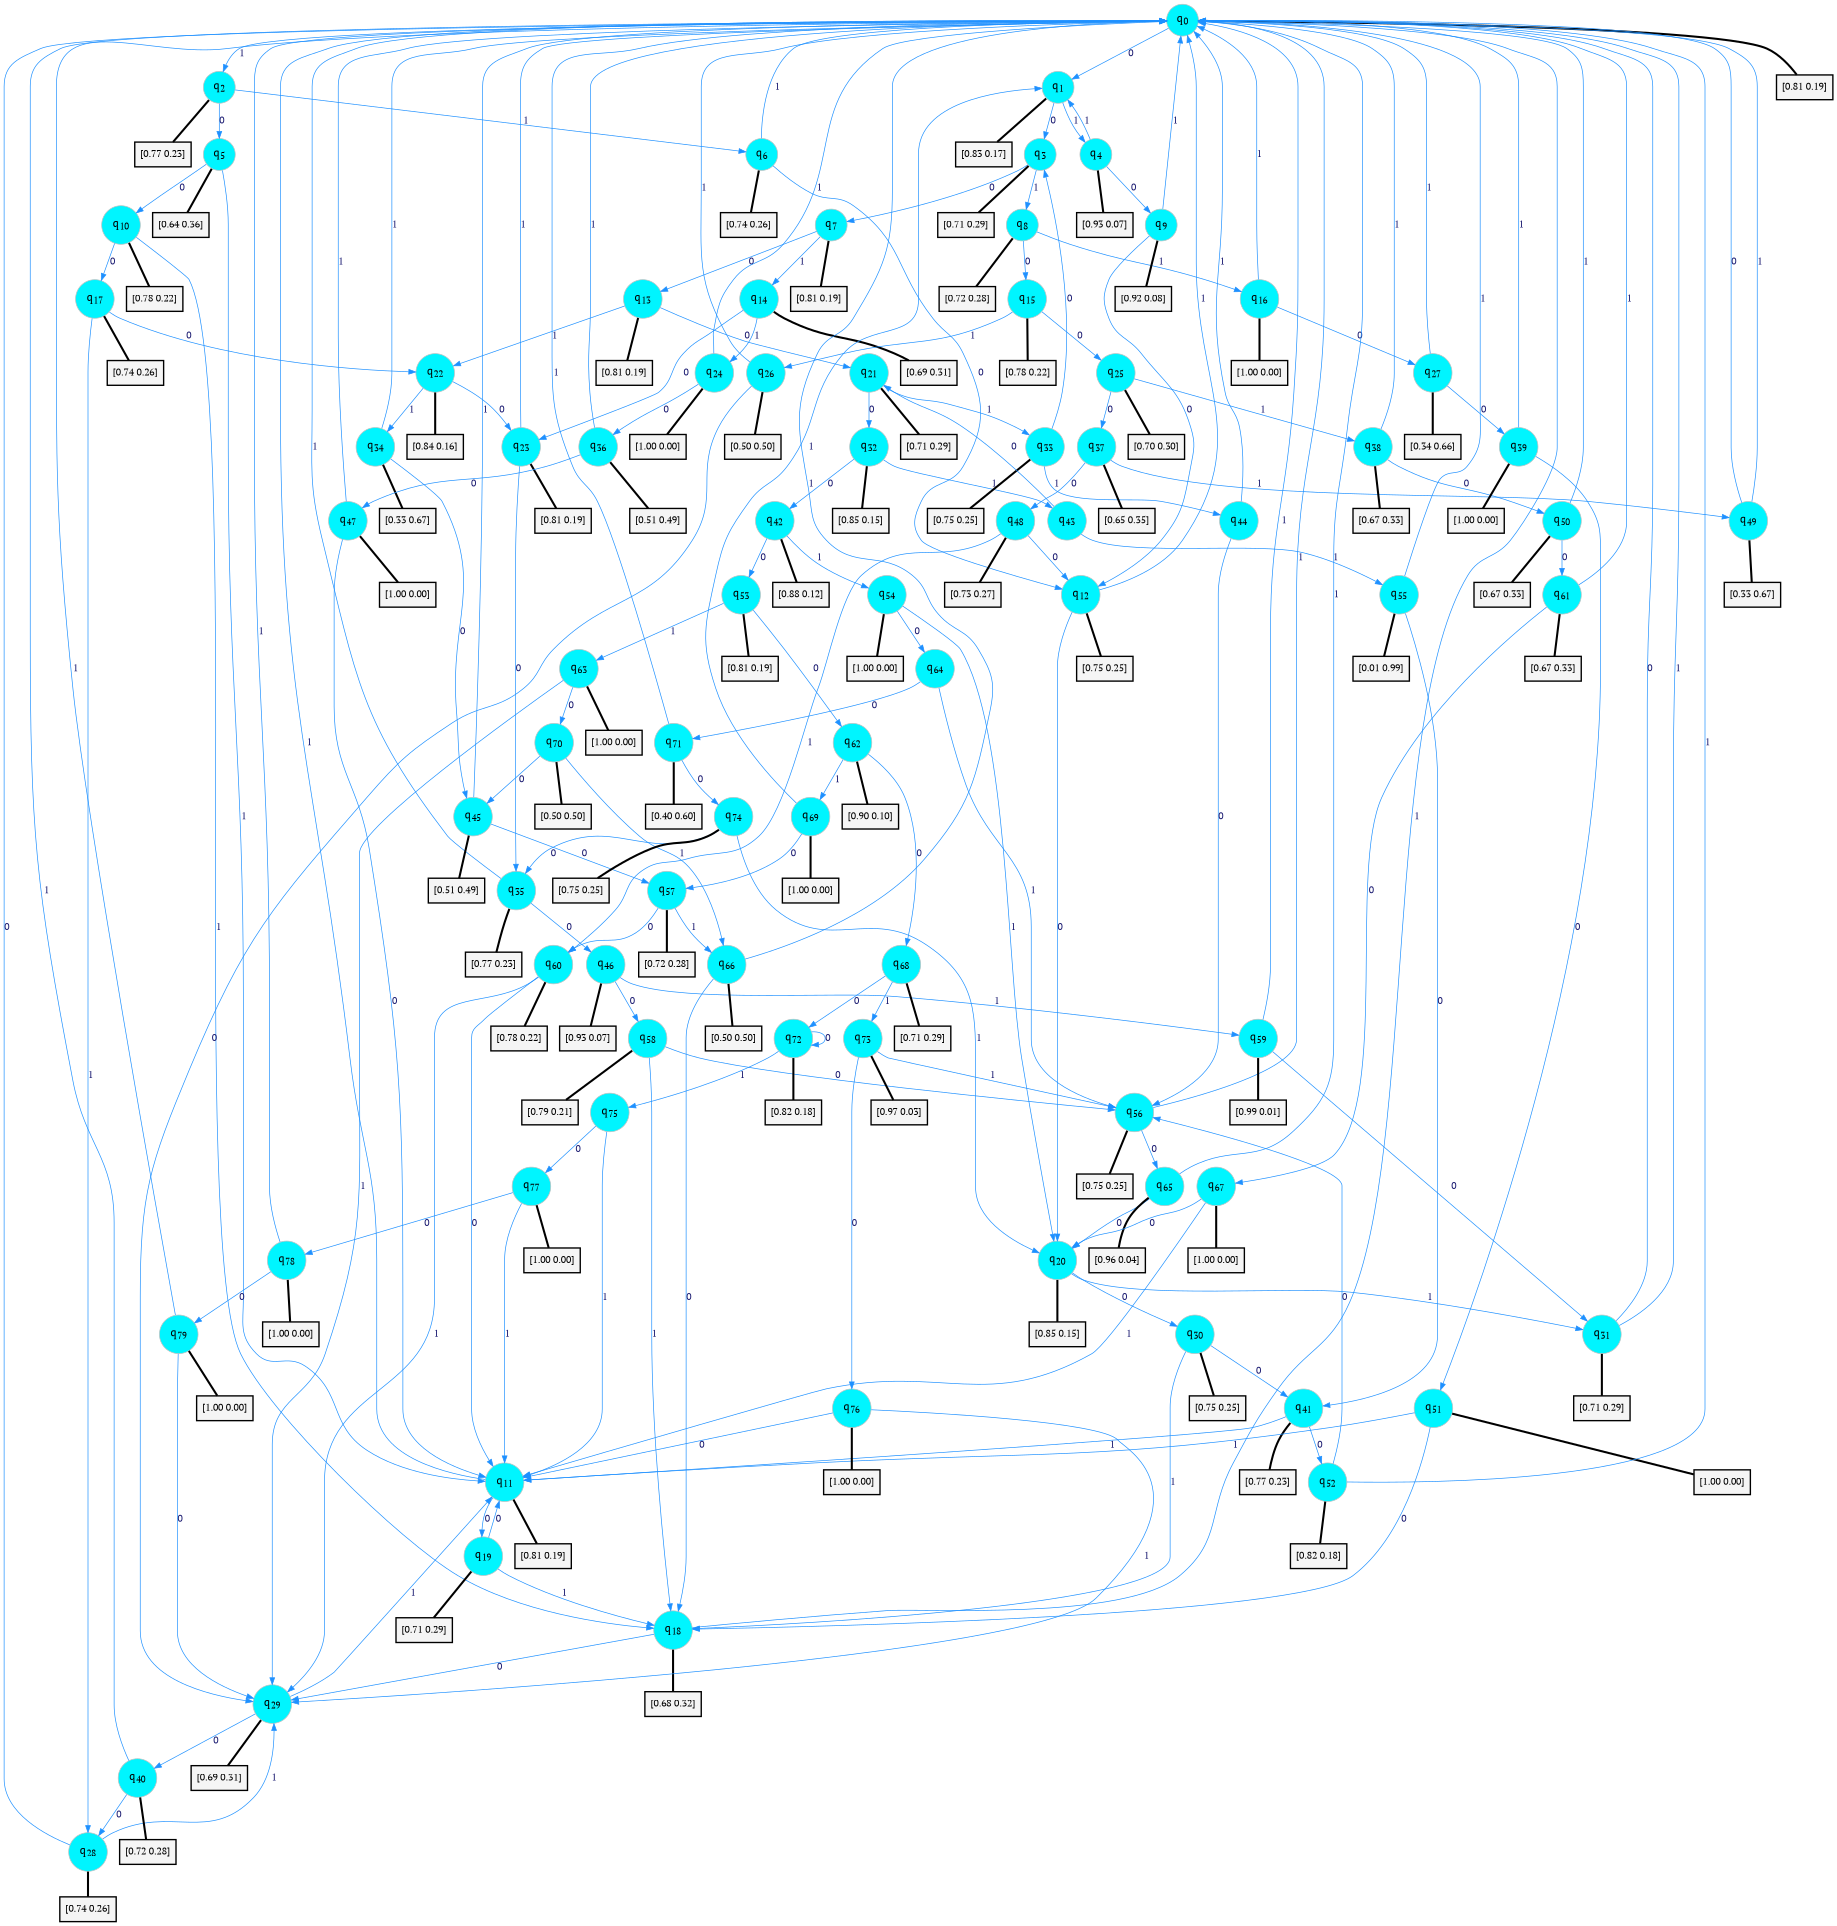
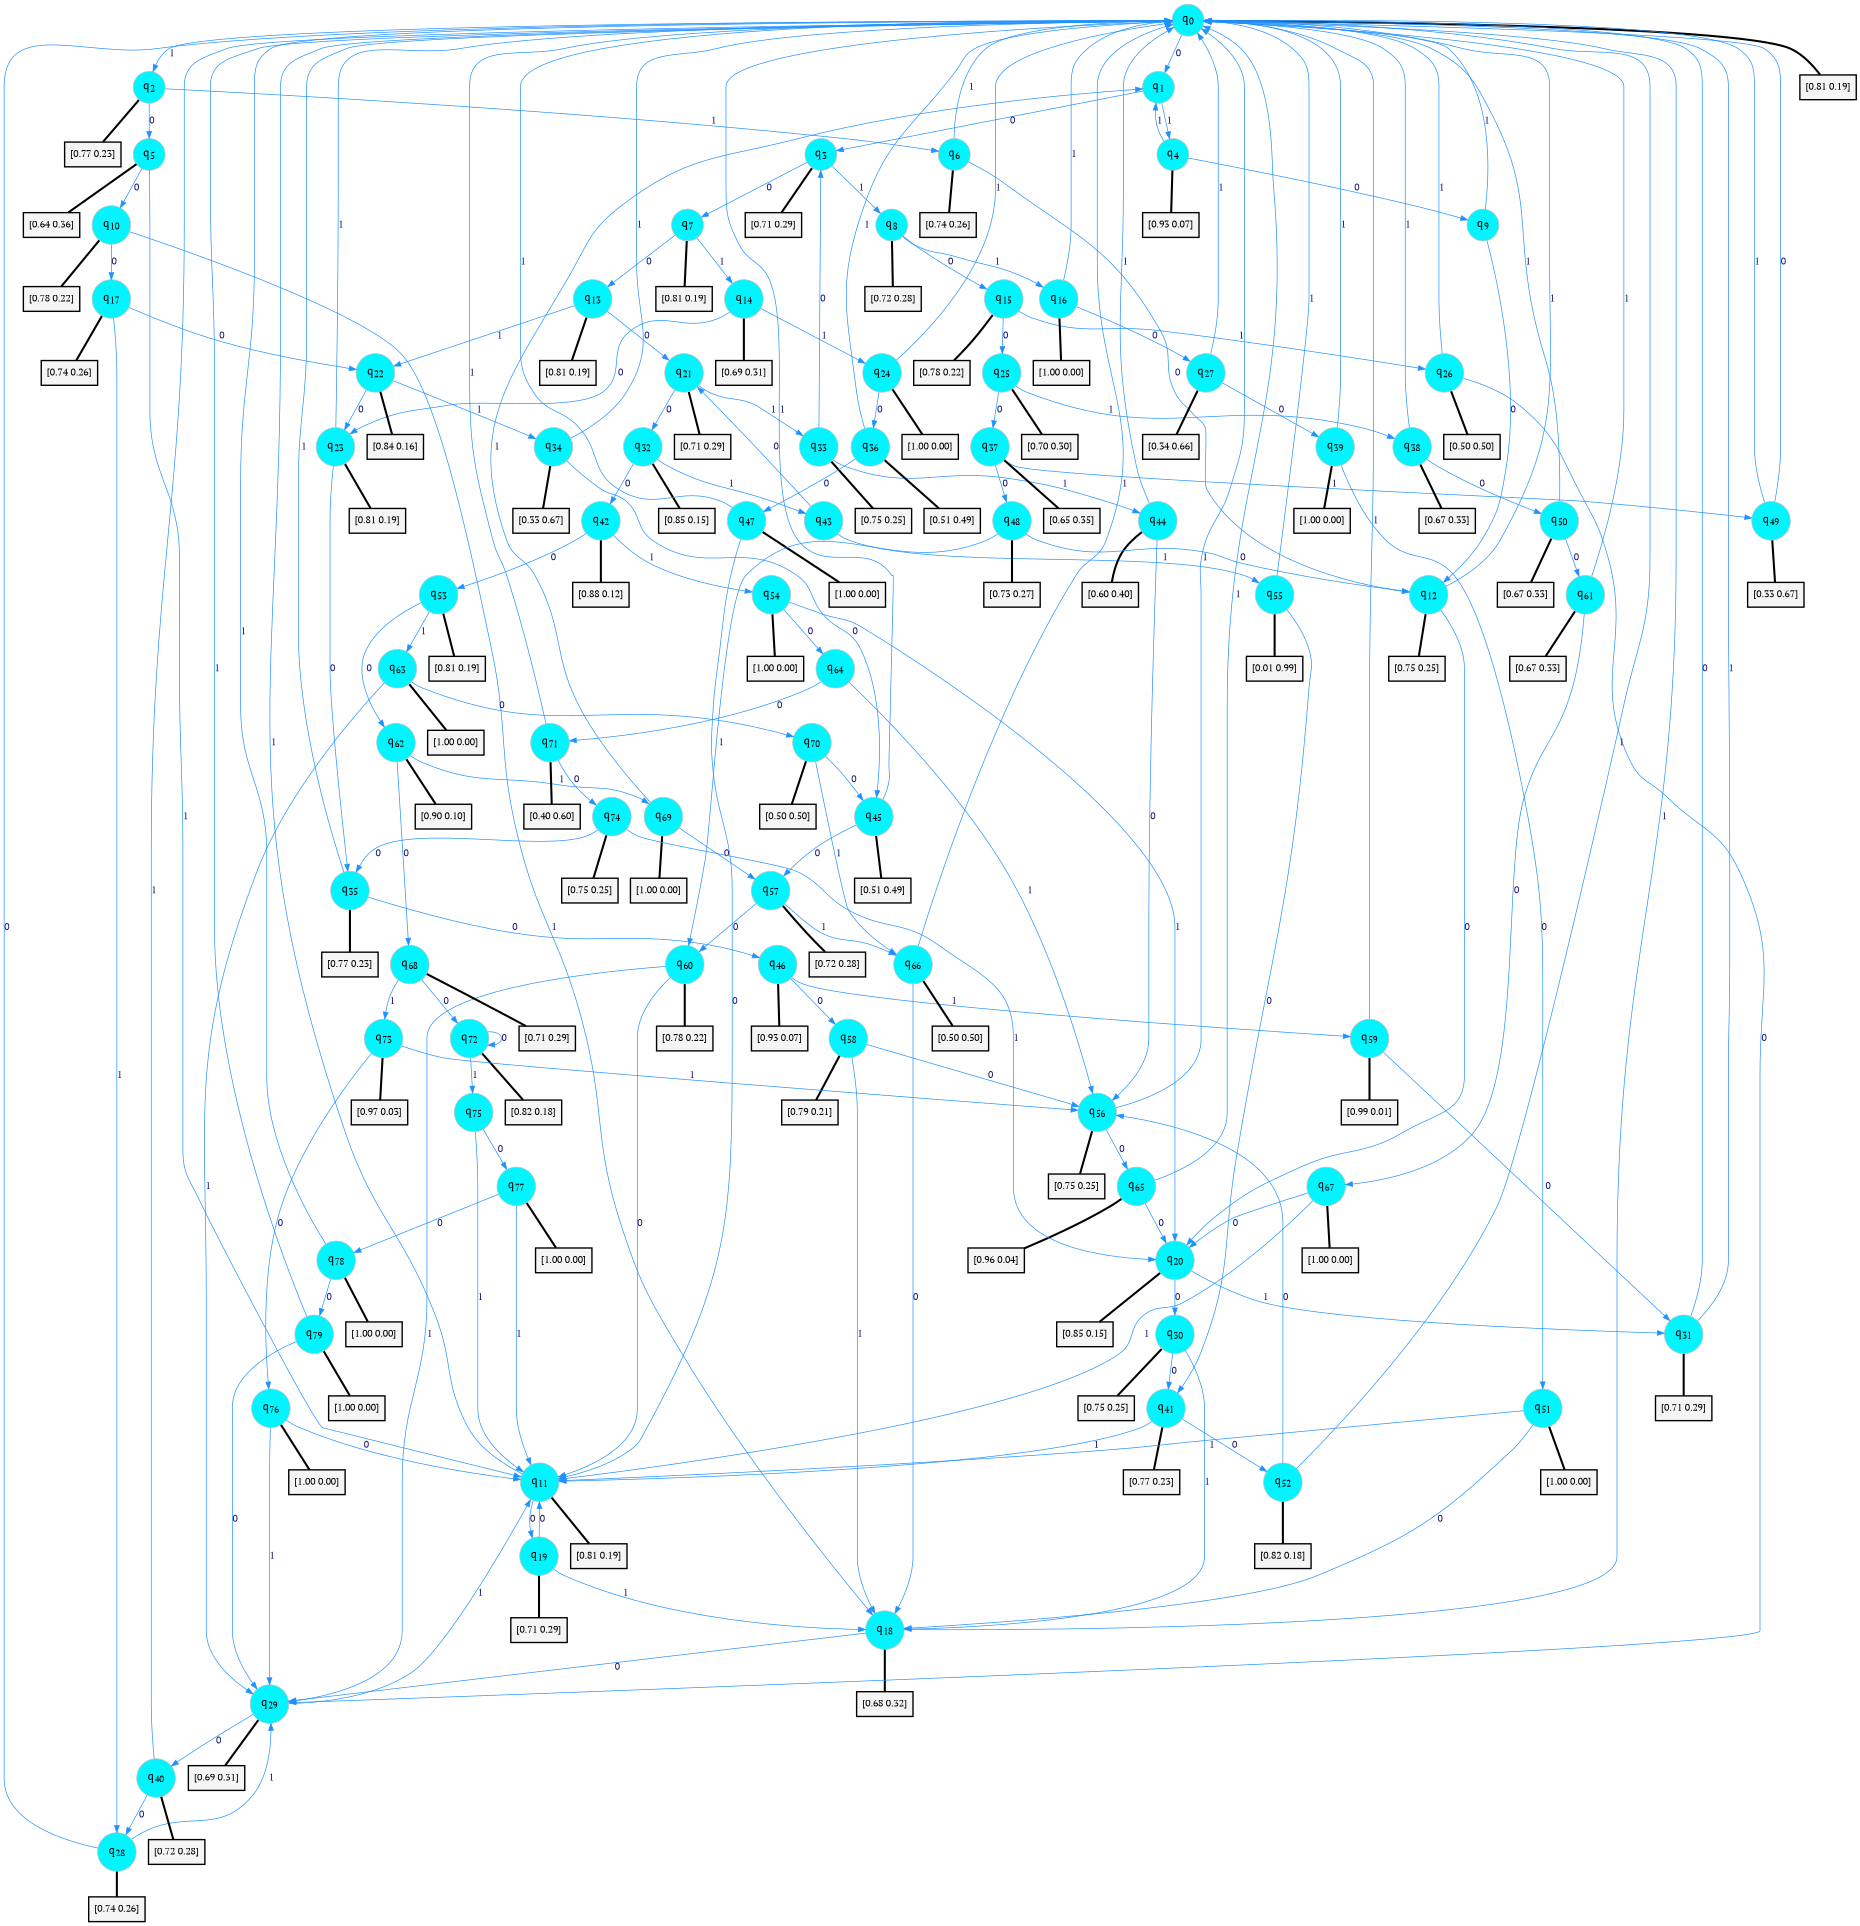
(984, 154) -> none
(1143, 299) -> none
none -> (1110, 595)
